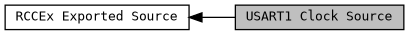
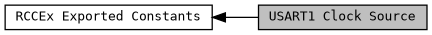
(97, 17) -> (109, 17)
